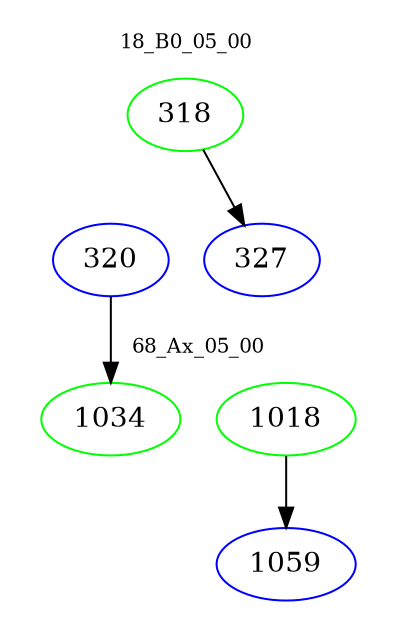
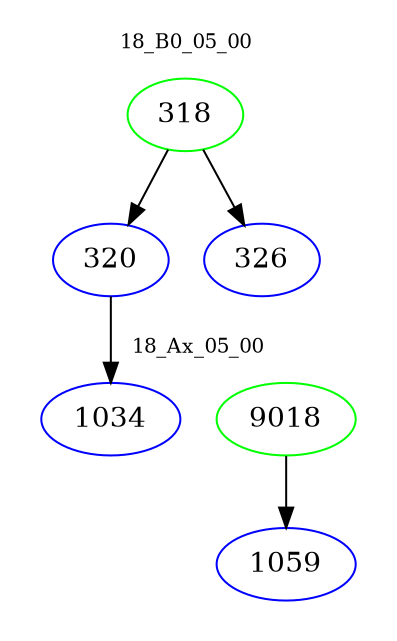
none -> (153, 178)
(262, 260) -> (262, 260)
(199, 348) -> (199, 348)
(111, 419) -> (111, 419)
(286, 419) -> (286, 419)
